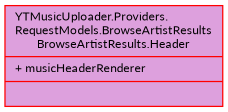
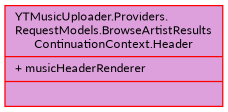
(114, 44) -> (114, 44)
